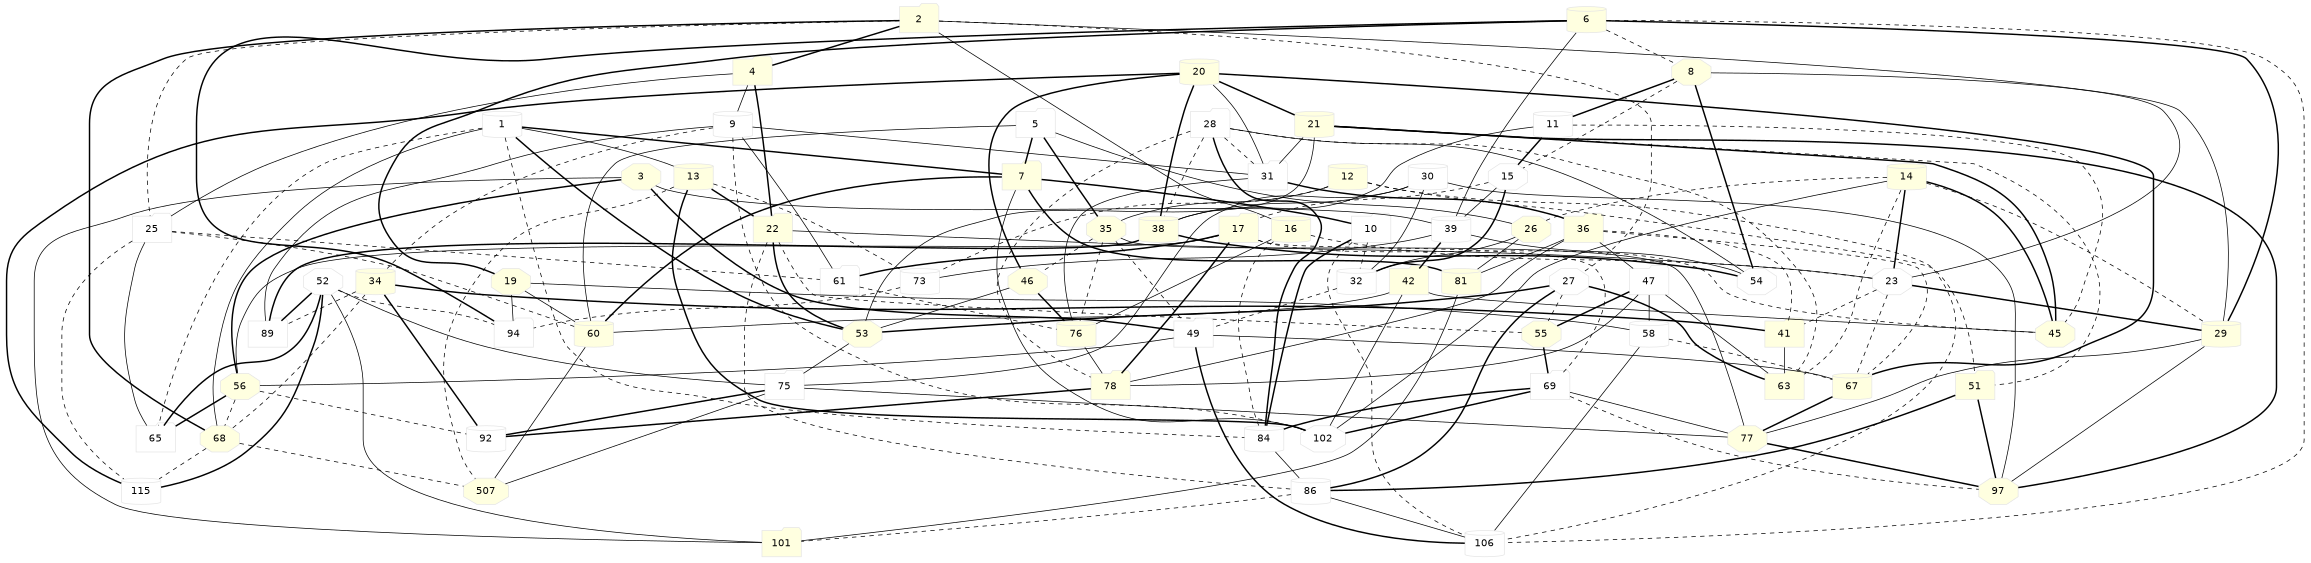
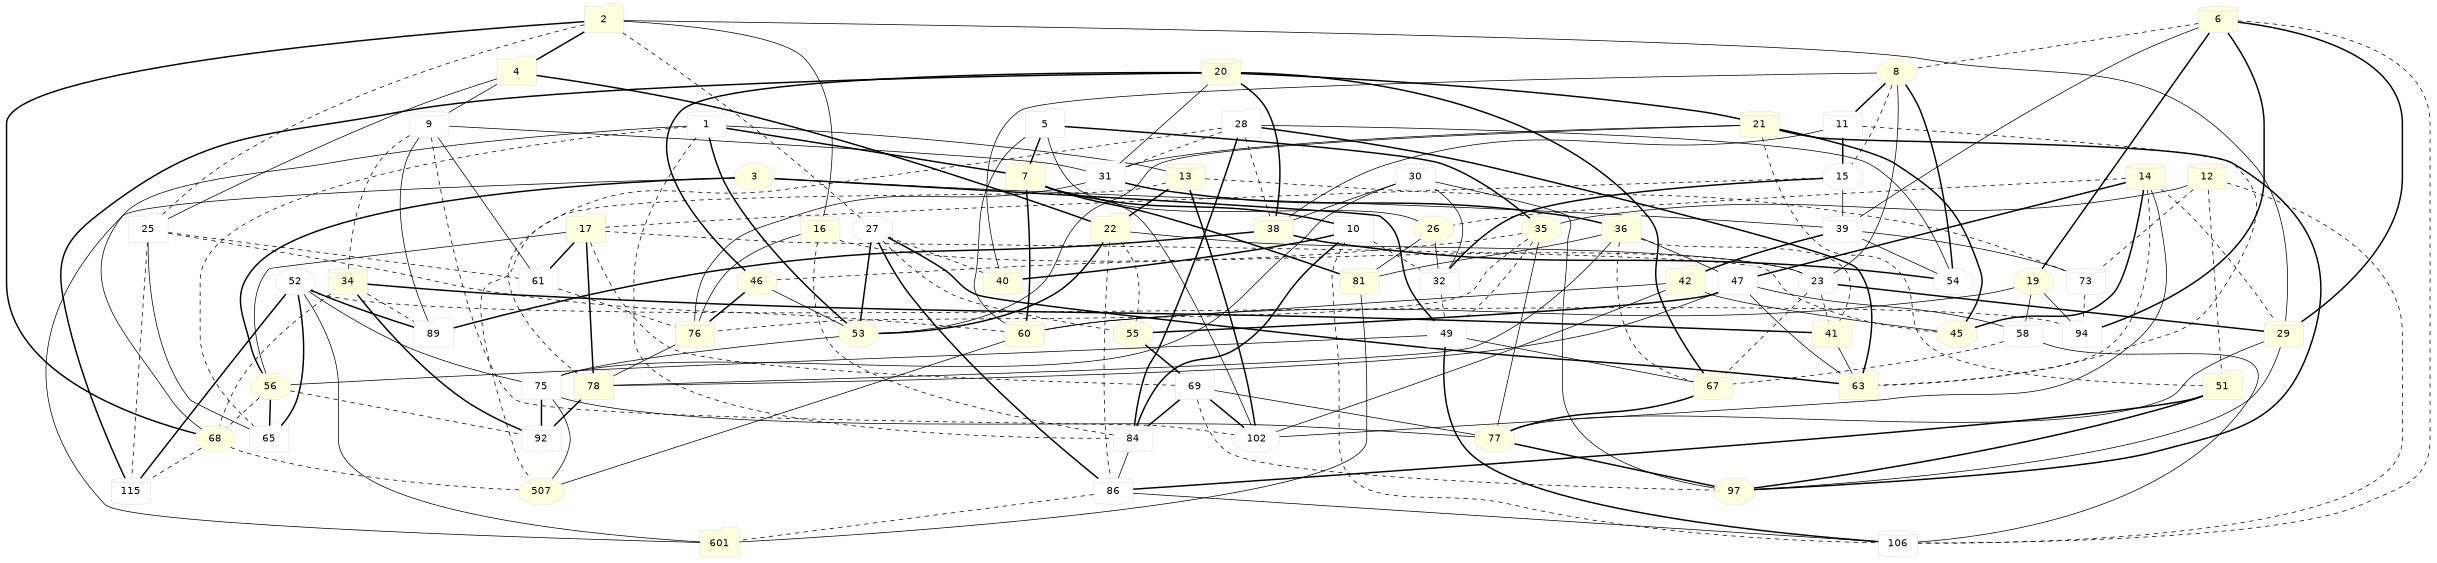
(1915, 134) -> (2247, 245)
(1584, 166) -> (1545, 180)
(1899, 229) -> (1923, 234)
none -> (1003, 282)
(782, 544) -> (720, 544)
